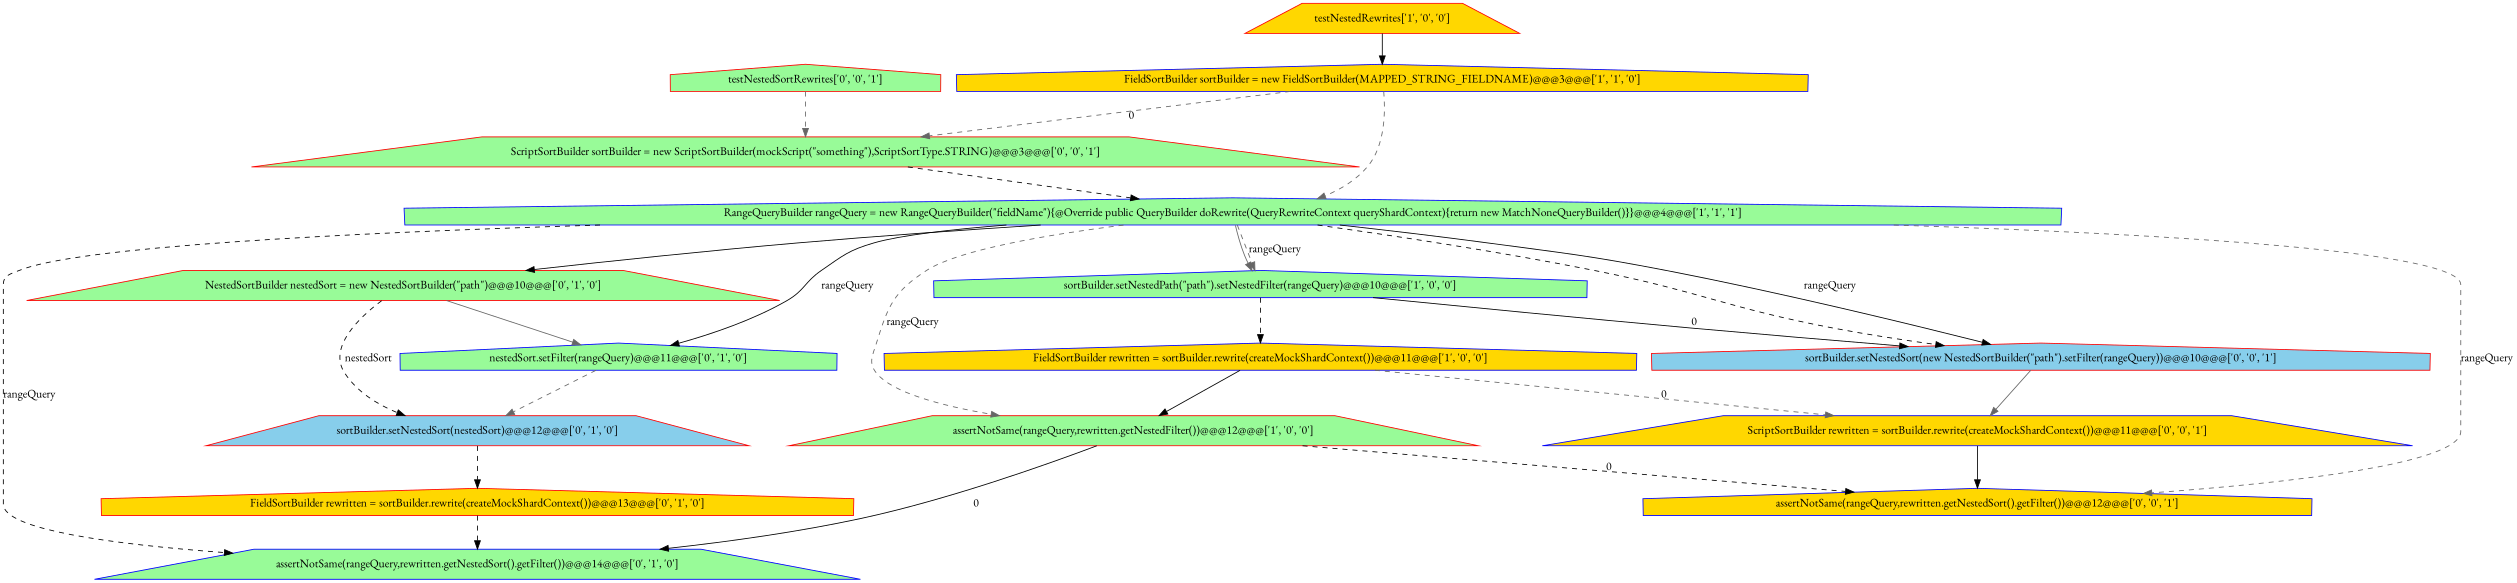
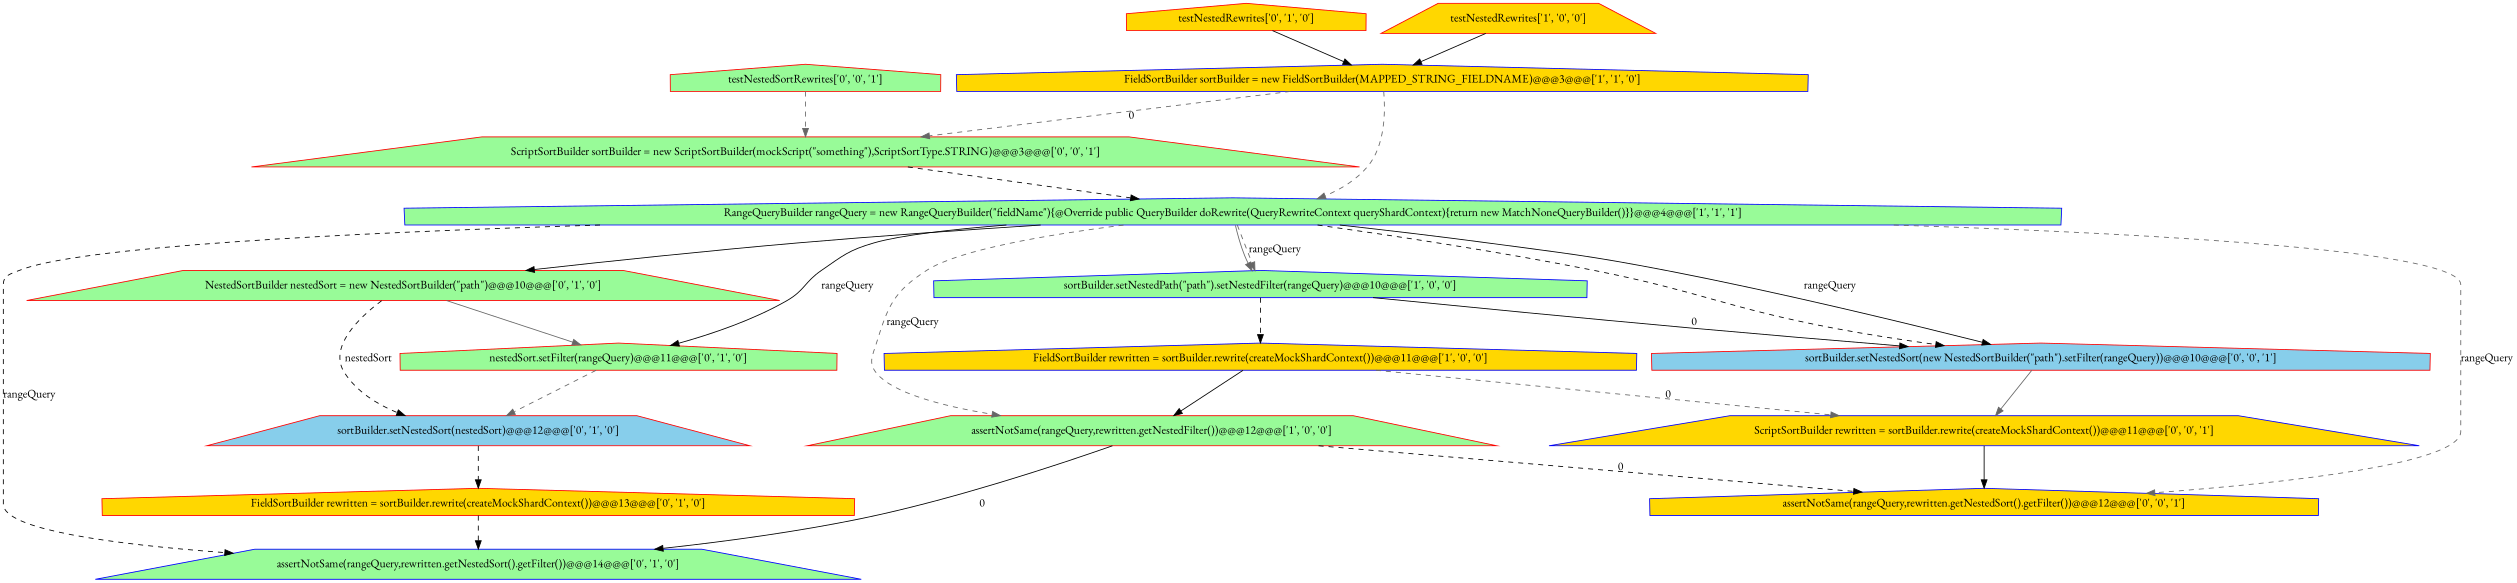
none -> (1246, 18)
(619, 358) -> (619, 358)
